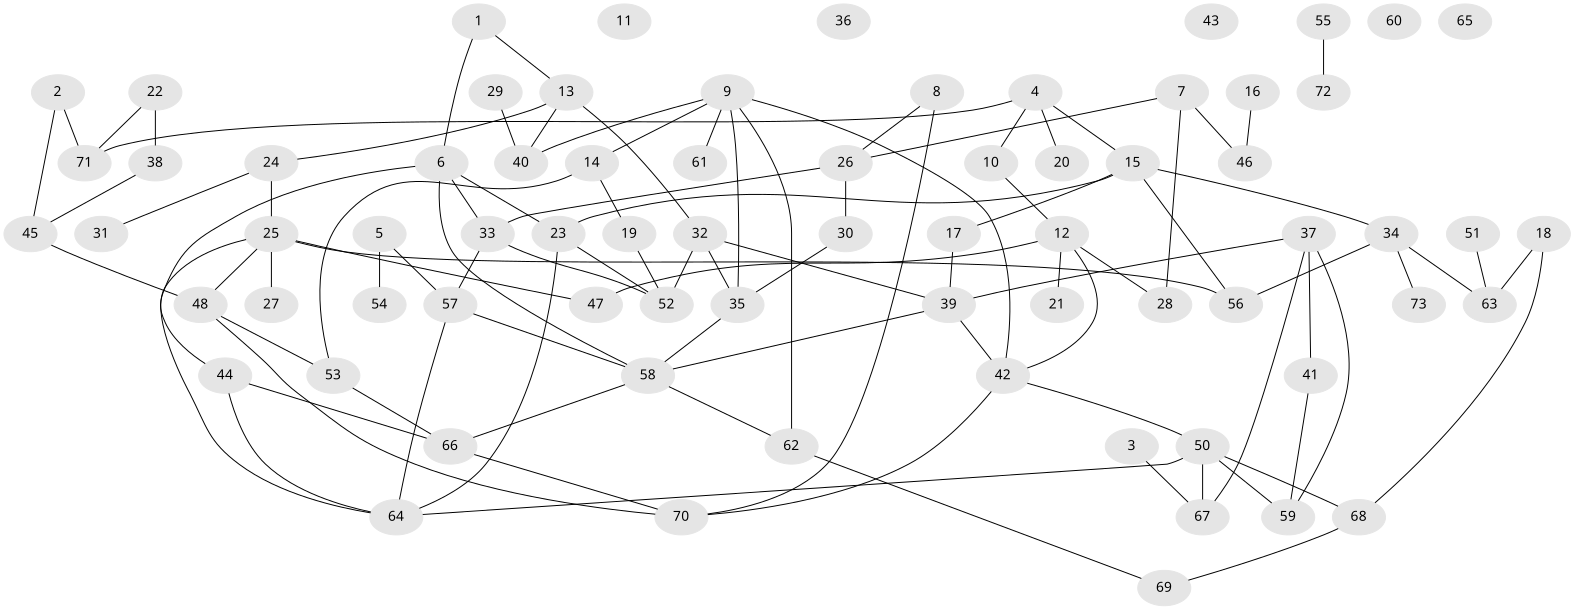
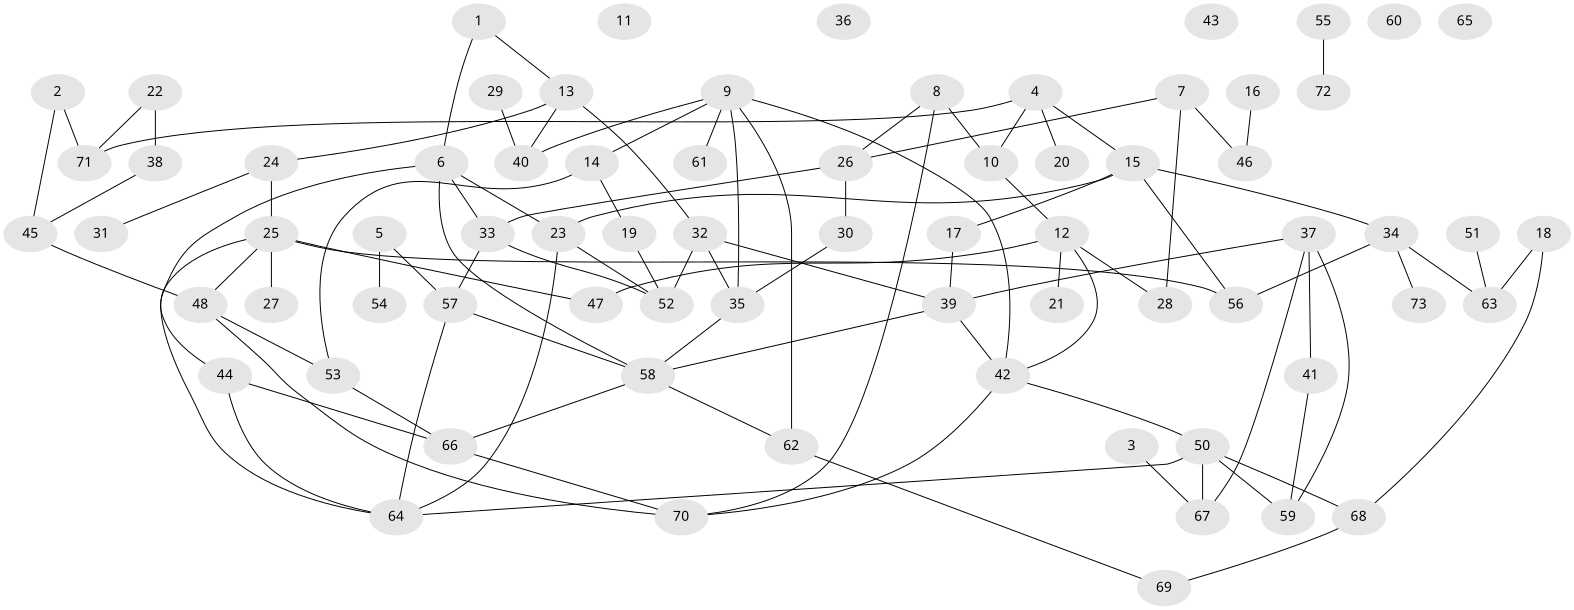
none -> (964, 128)
